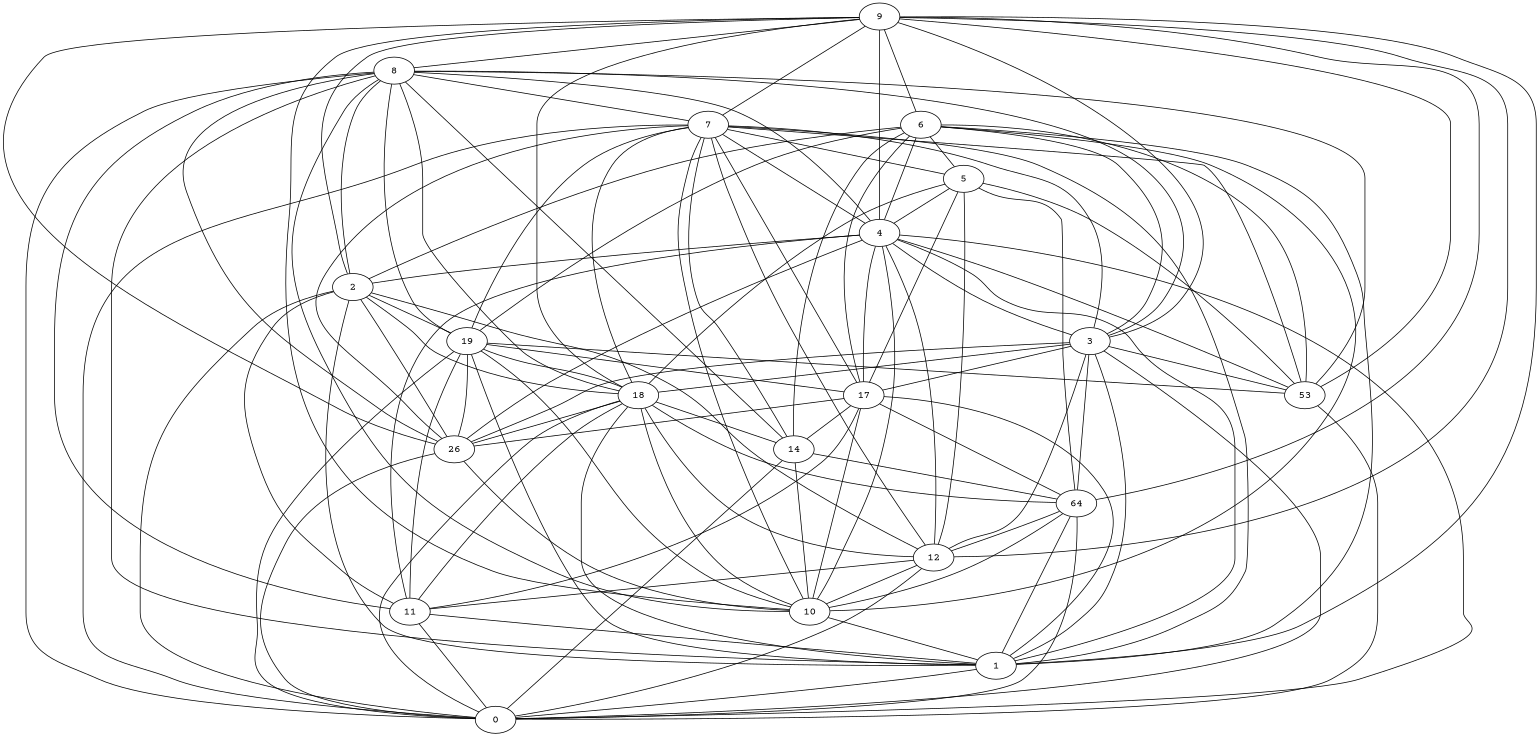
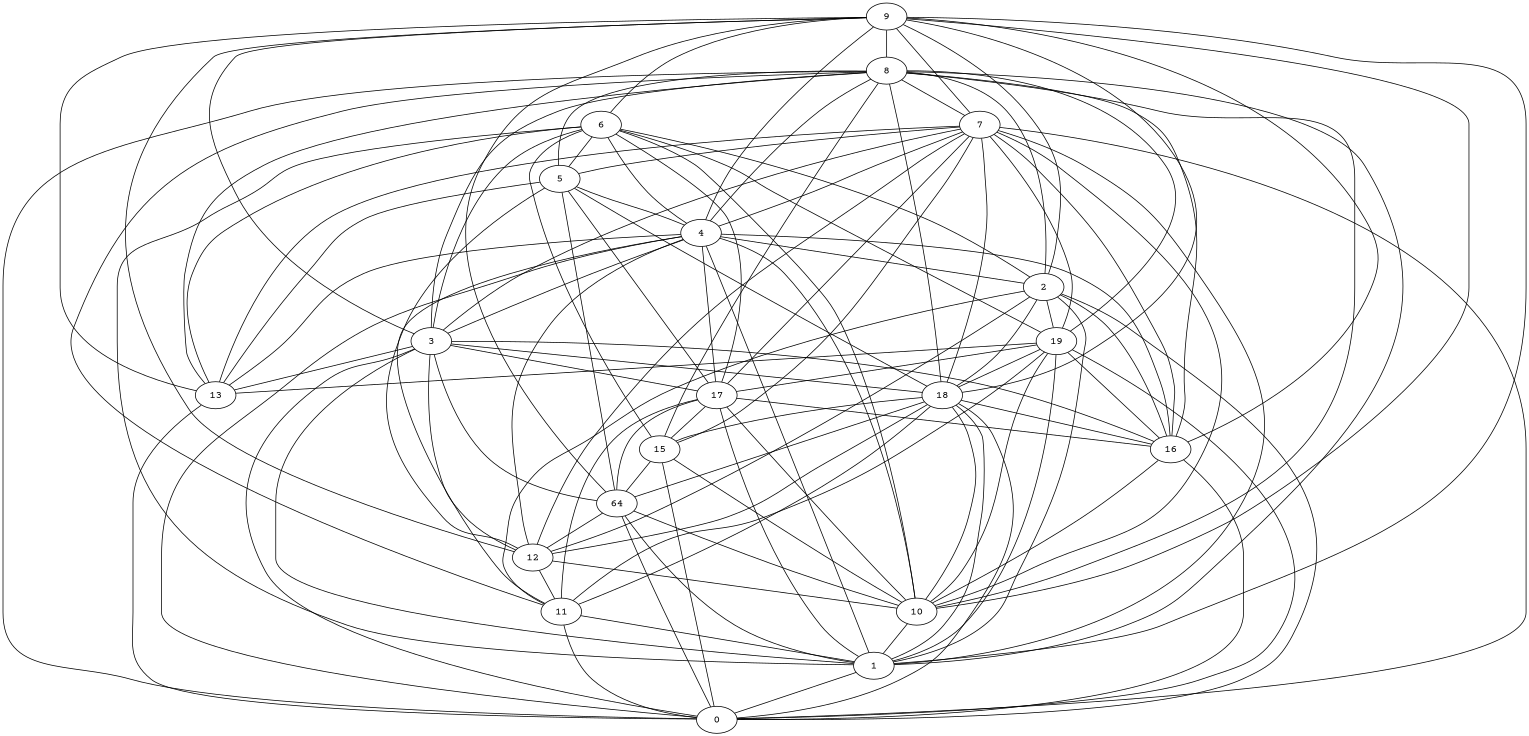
none -> (689, 79)
(1305, 395) -> (216, 395)
(454, 449) -> (1171, 449)
(794, 449) -> (660, 449)
(717, 669) -> none
